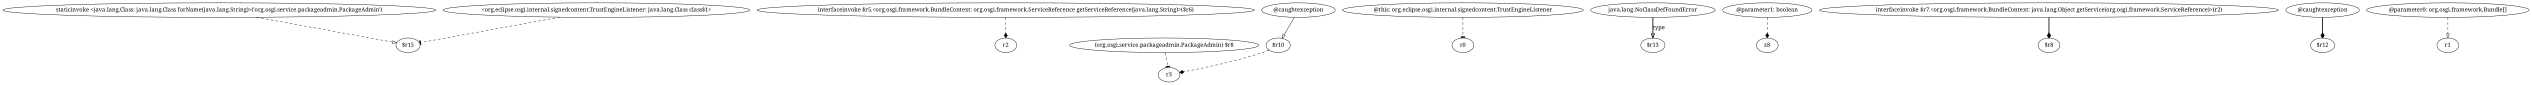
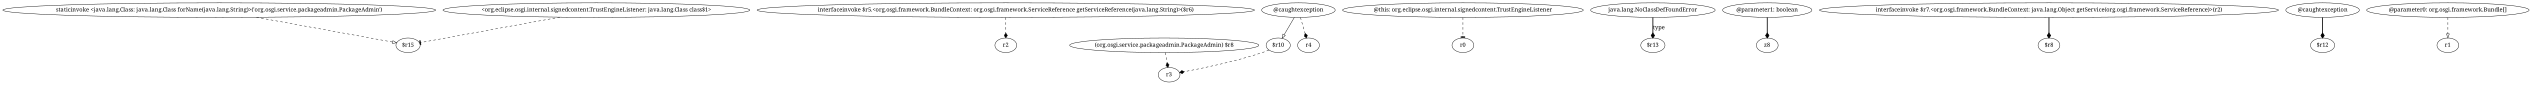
(1653, 25) -> (1653, 25)
(1767, 25) -> (1767, 25)
none -> (1309, 45)
(1166, 59) -> (1166, 59)
